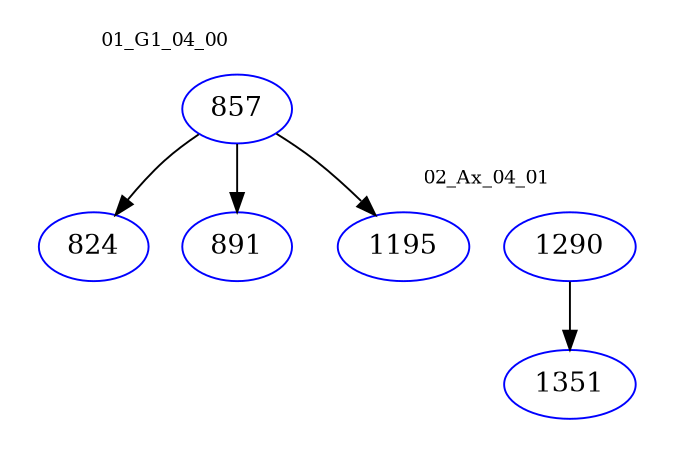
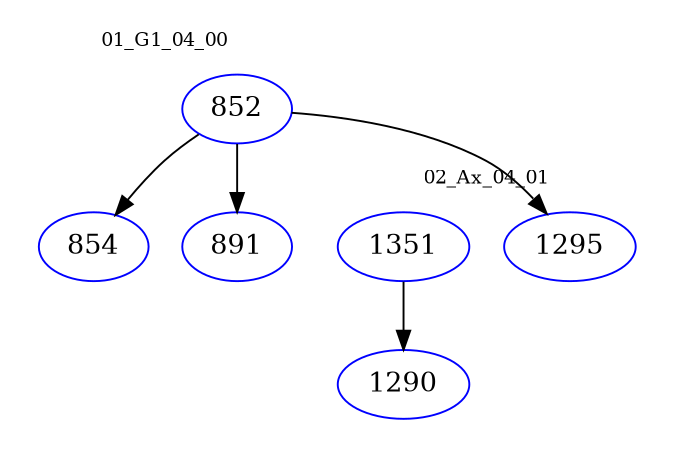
(237, 109) -> (237, 109)
(94, 247) -> (94, 247)
(404, 247) -> (570, 247)
(570, 306) -> (404, 306)
